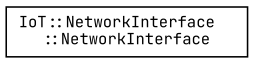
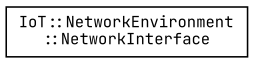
(127, 32) -> (127, 32)
